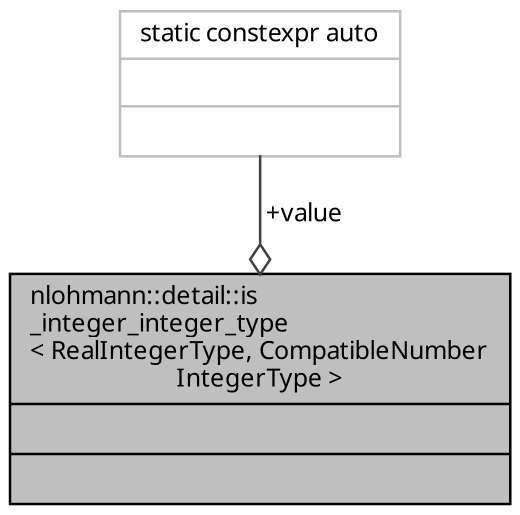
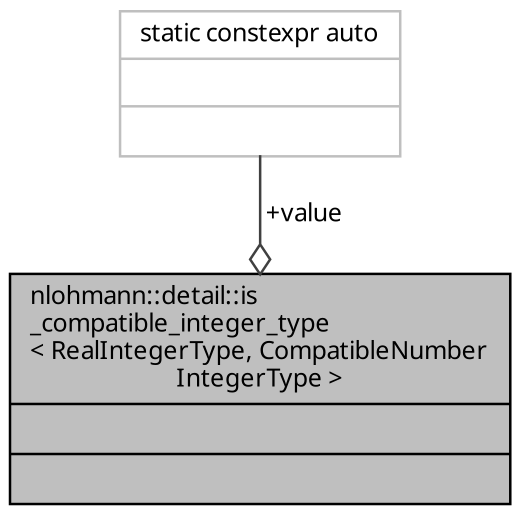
(160, 324) -> (181, 324)
